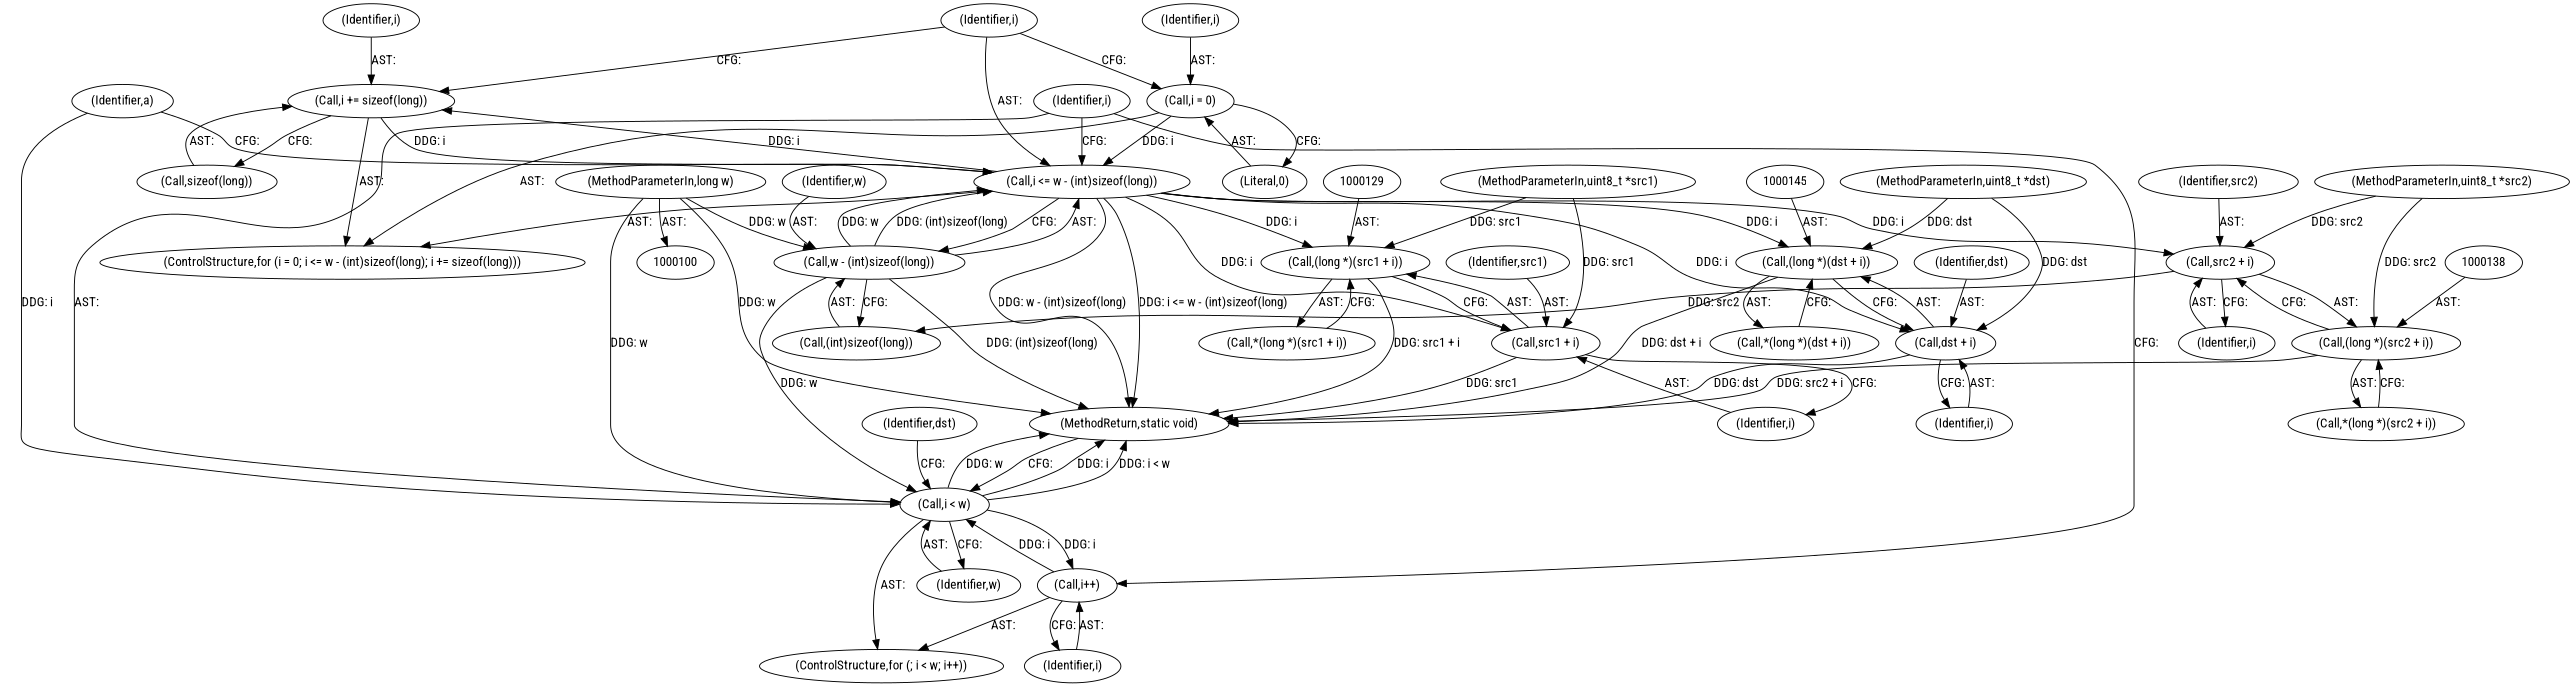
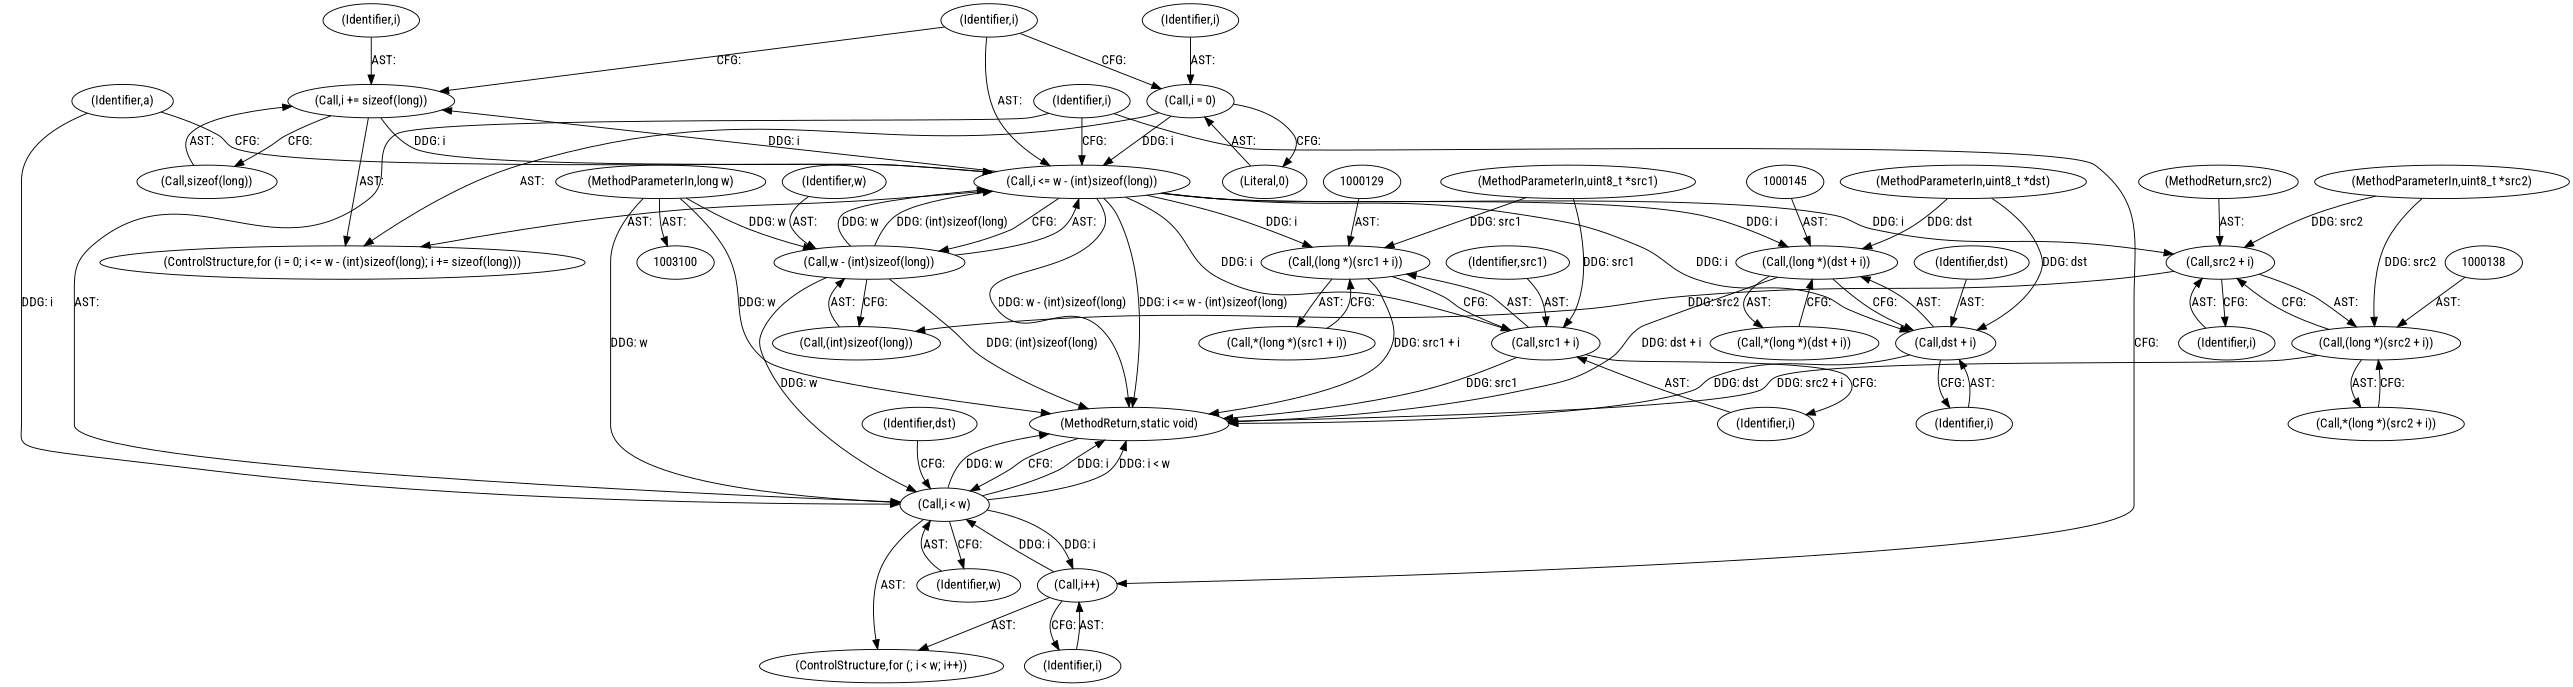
(2219, 182) -> (2219, 182)
(676, 263) -> (676, 263)
